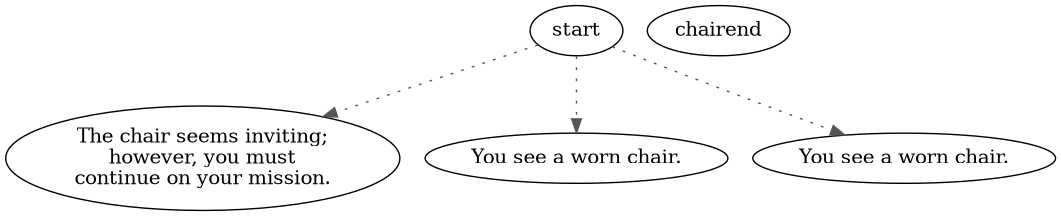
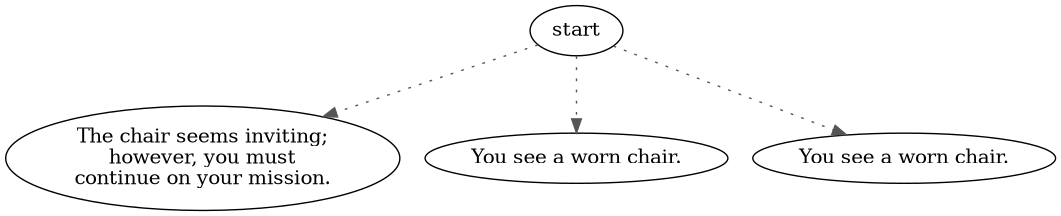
(719, 31) -> none
